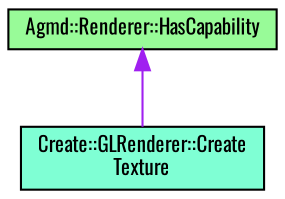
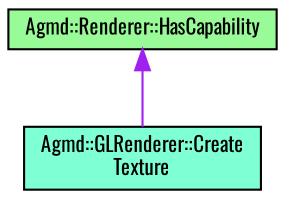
(143, 158) -> (143, 158)
